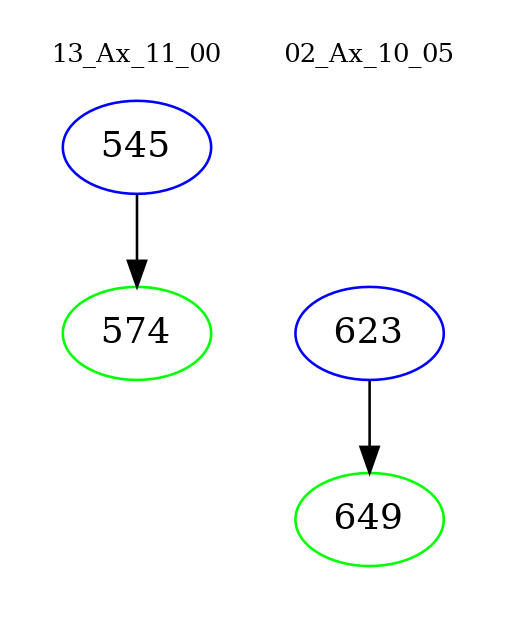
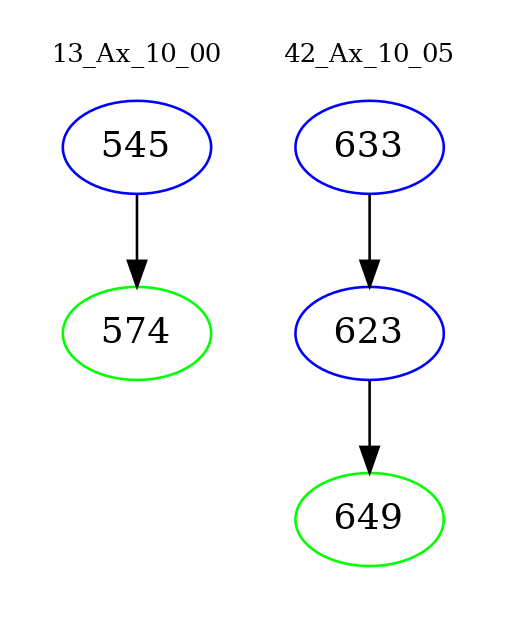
(137, 56) -> (137, 56)
(370, 56) -> (370, 56)
none -> (370, 147)
